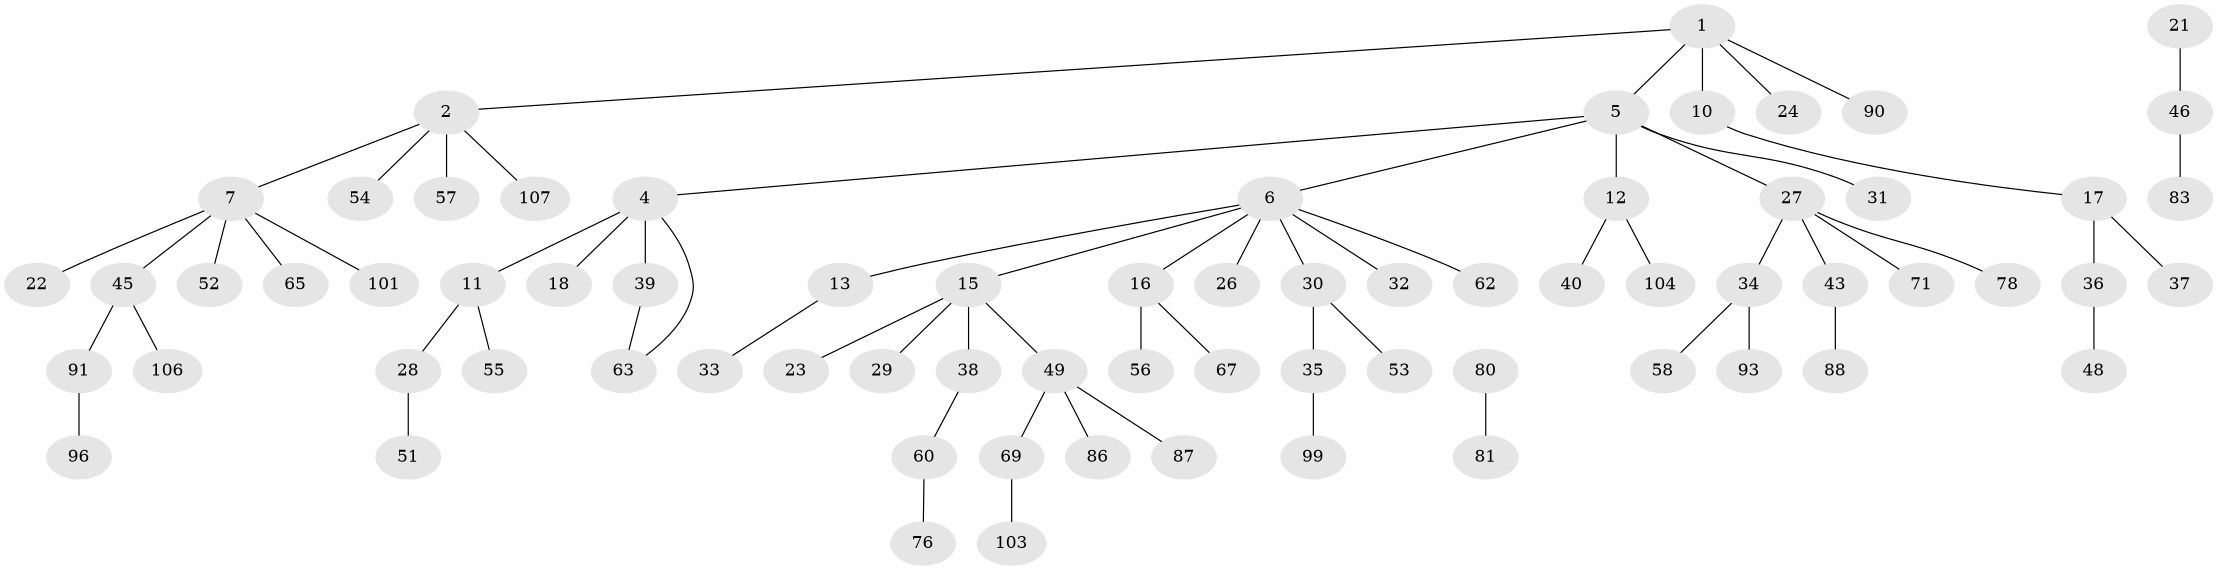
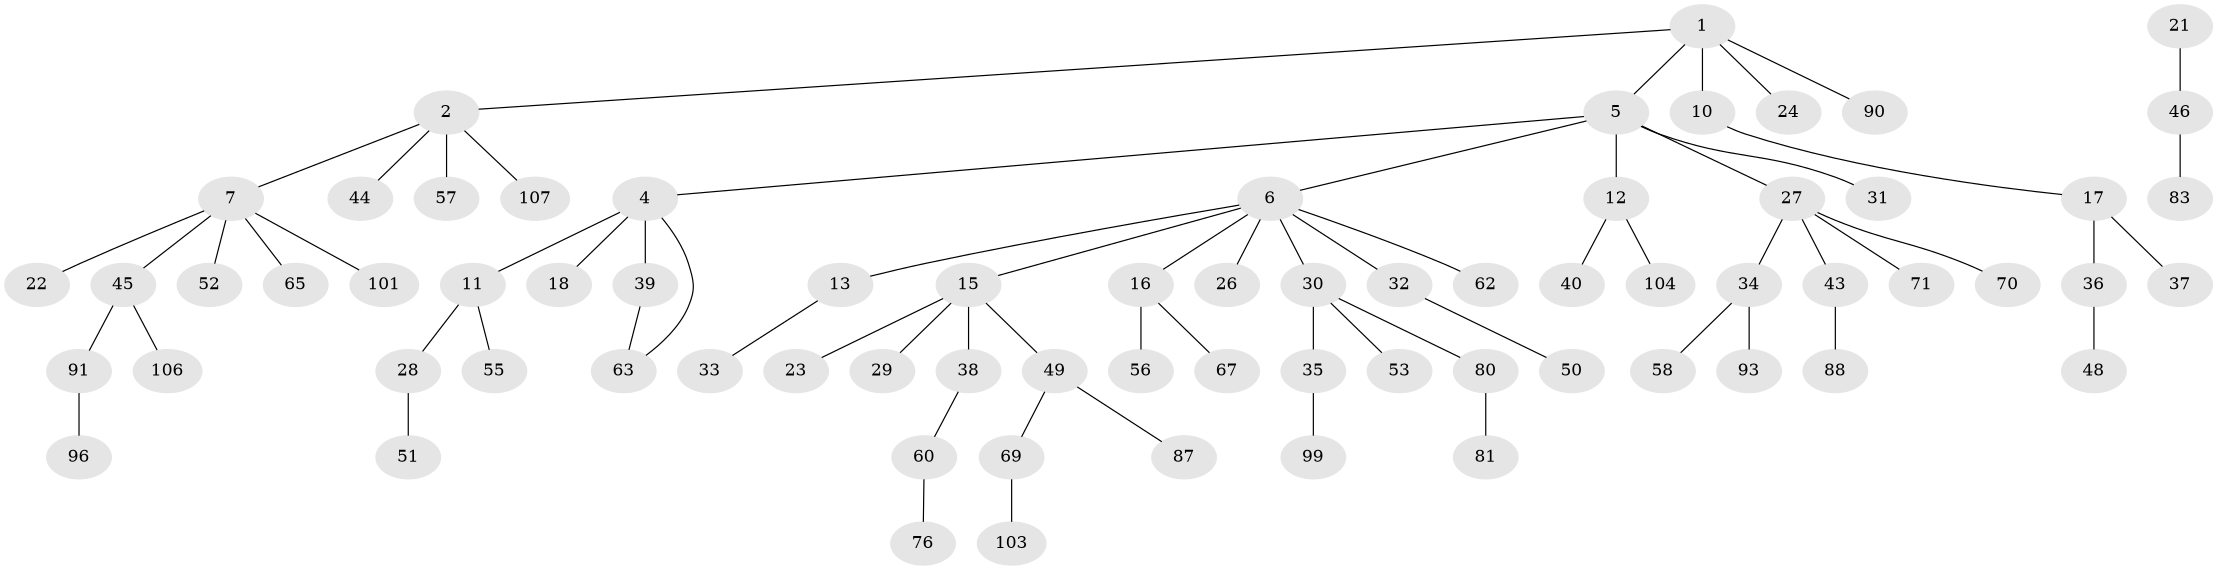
(360, 199) -> (360, 199)
(2008, 285) -> (2008, 285)
none -> (1399, 328)
none -> (1572, 371)
(1098, 457) -> none
